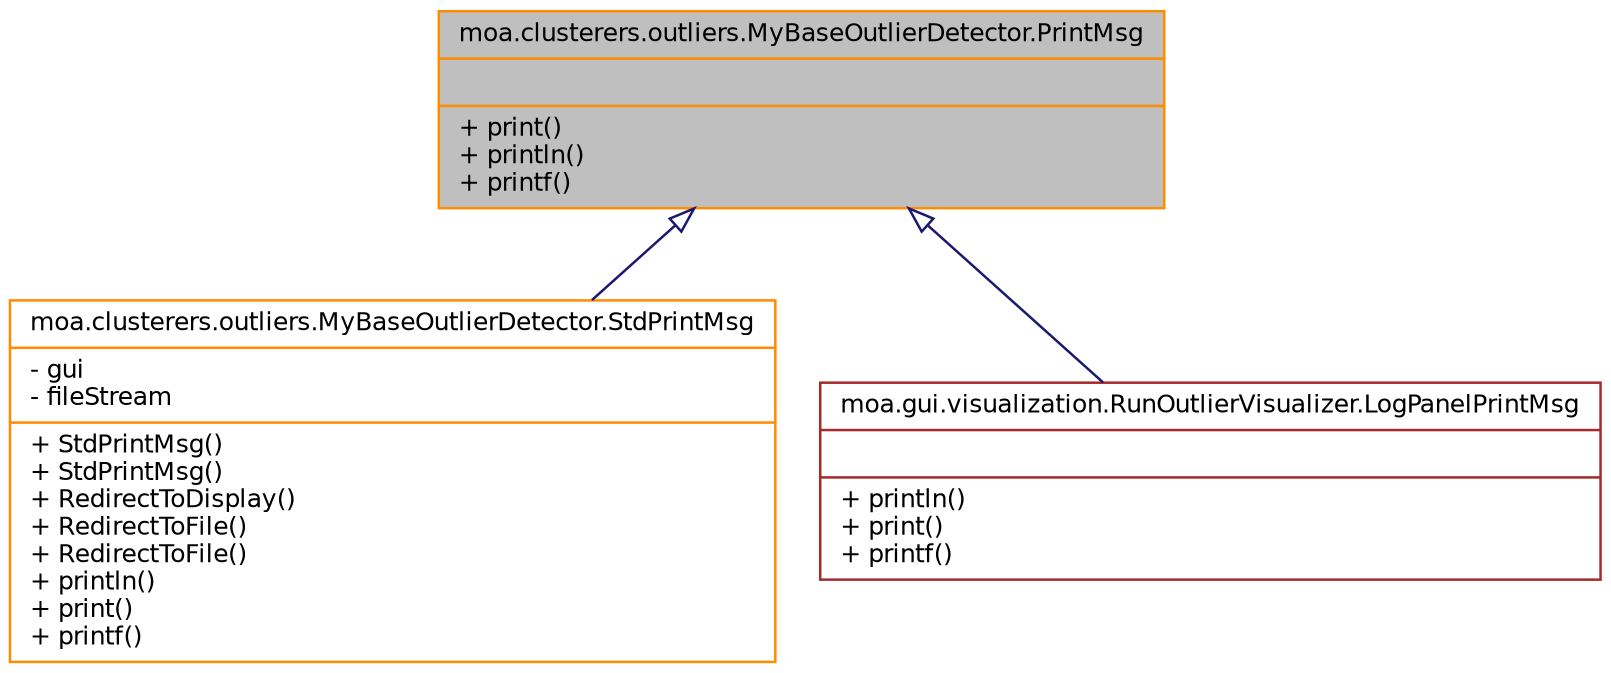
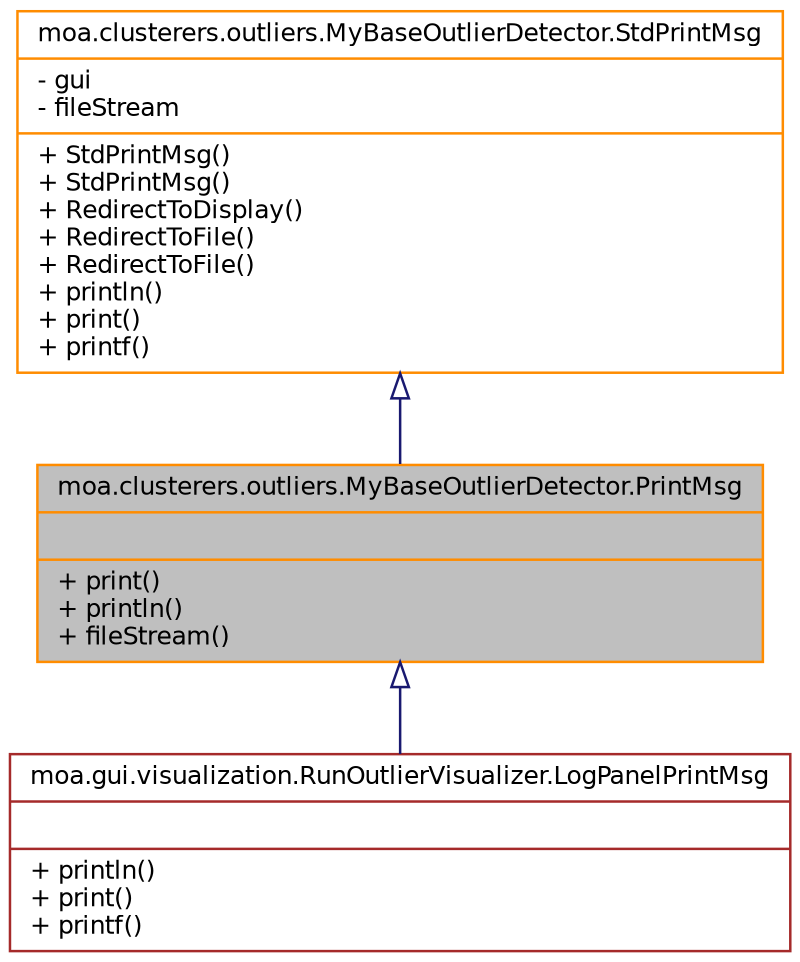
(516, 183) -> (145, 637)
(634, 263) -> (400, 432)
